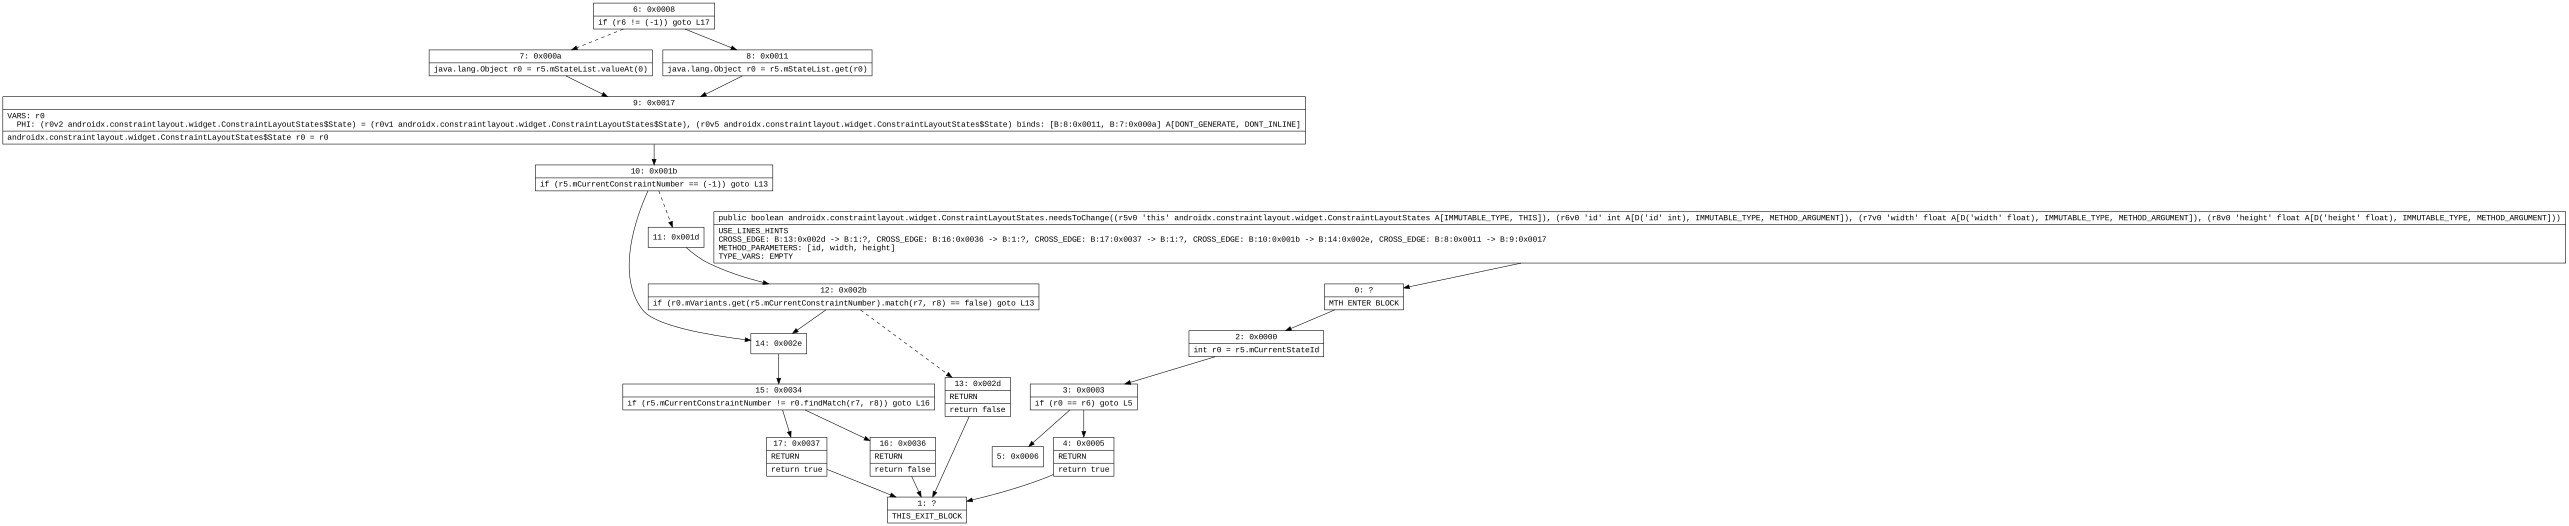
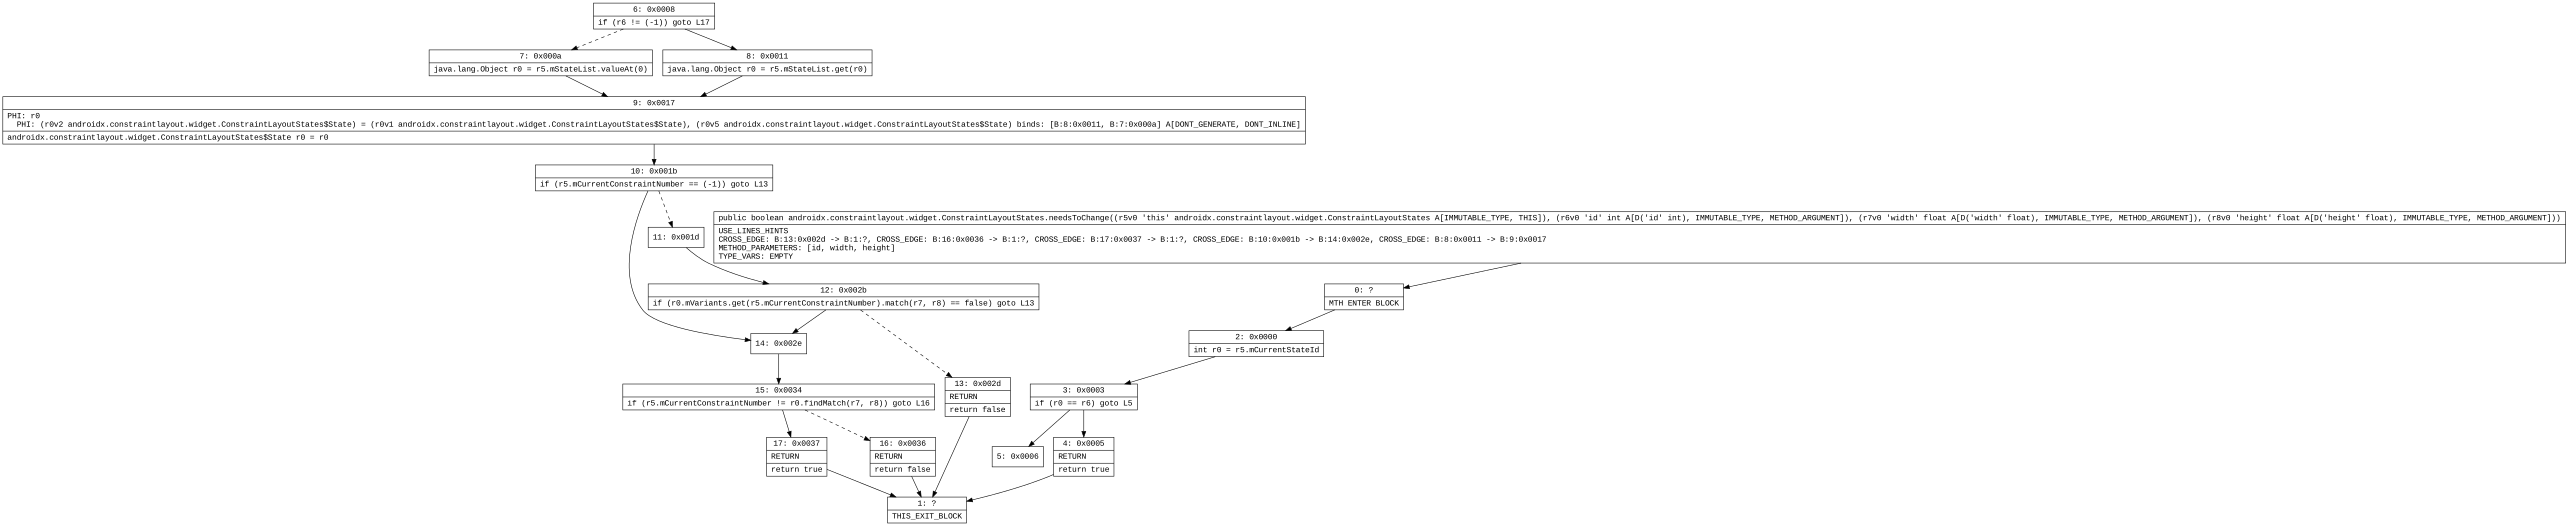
(28, 116) -> (26, 116)
(835, 424) -> (835, 424)
